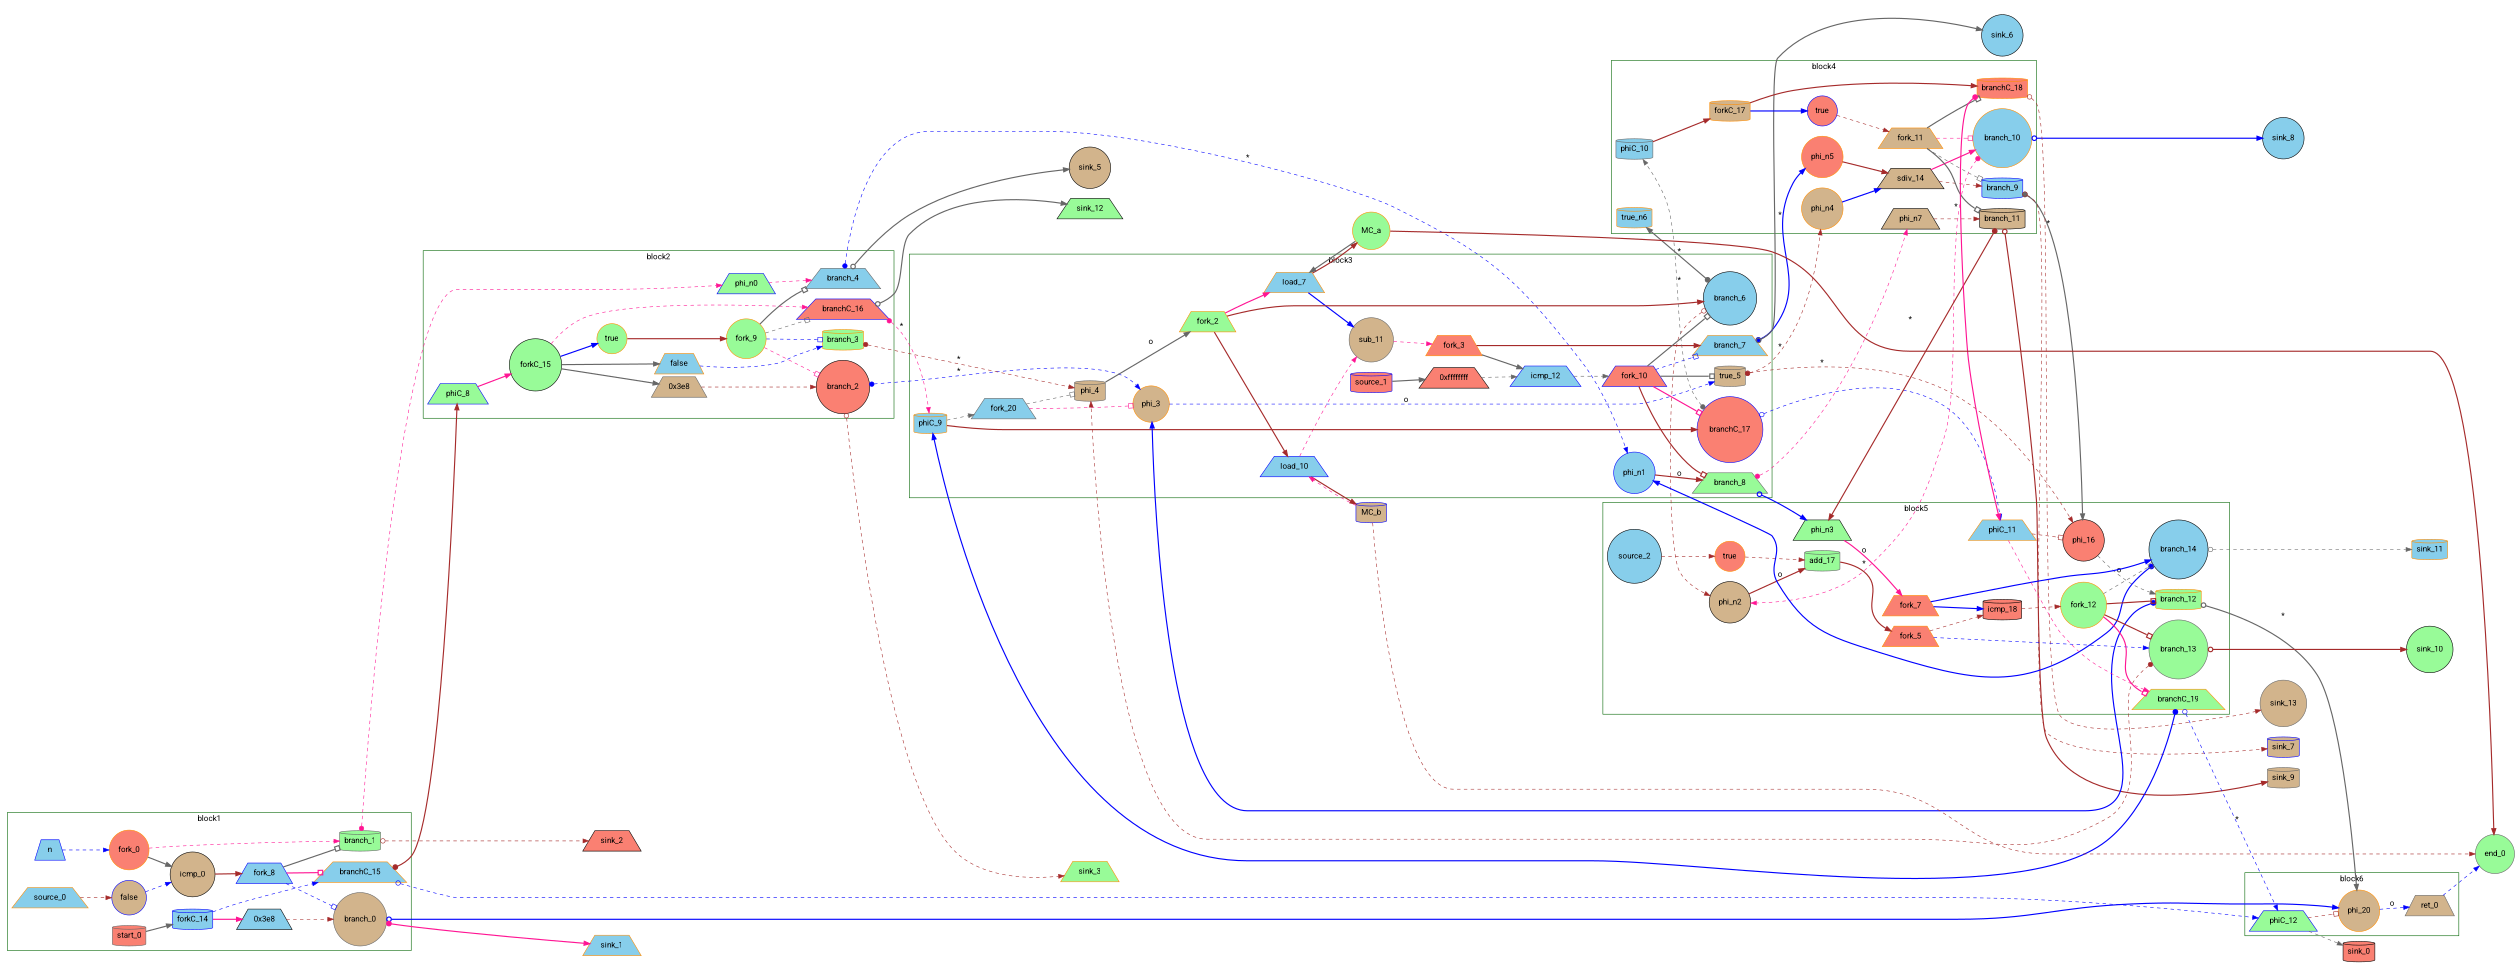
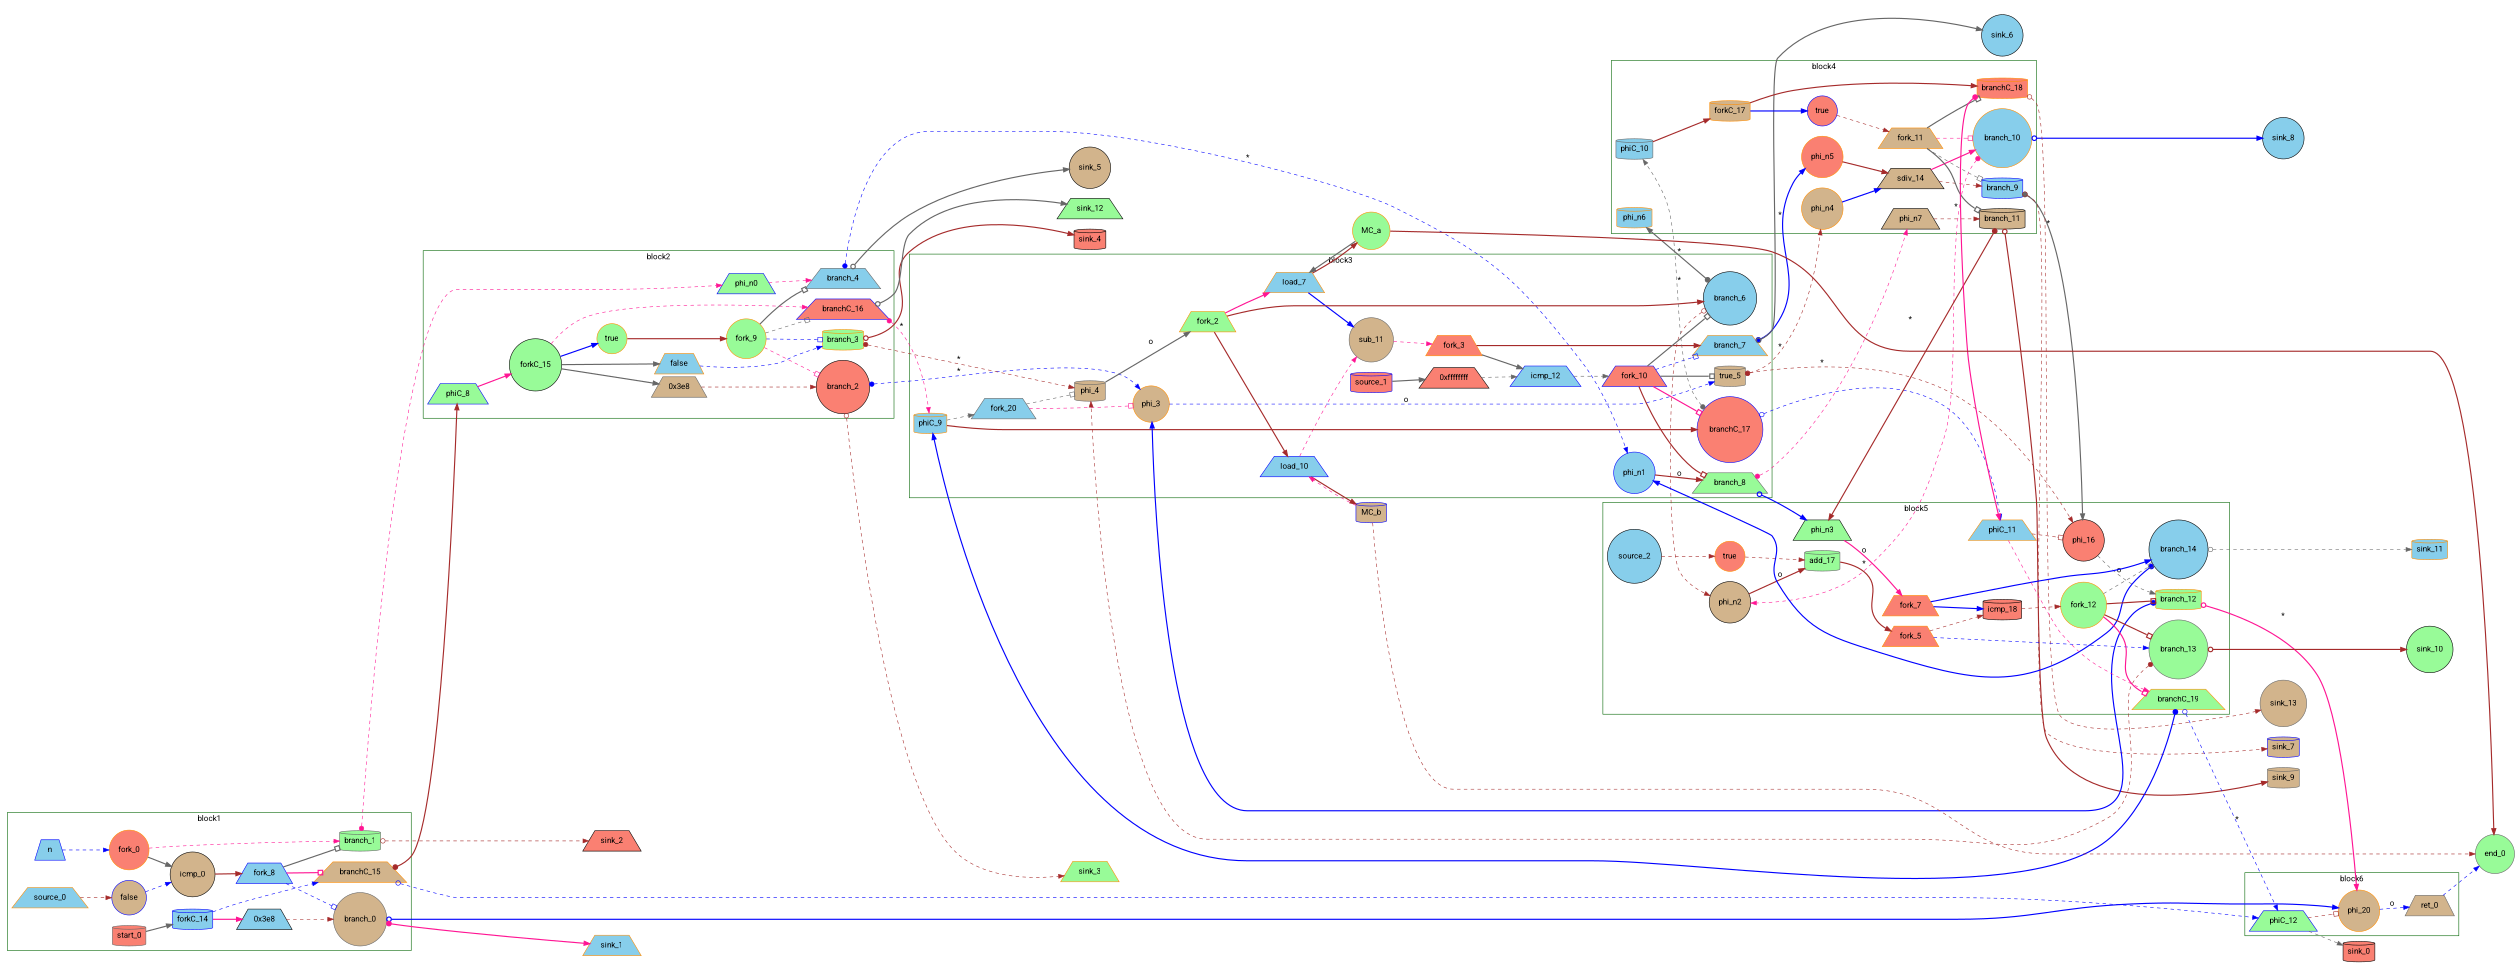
(1634, 218) -> (1634, 218)
none -> (1090, 239)
(2331, 712) -> (2331, 712)
(360, 872) -> (360, 872)
